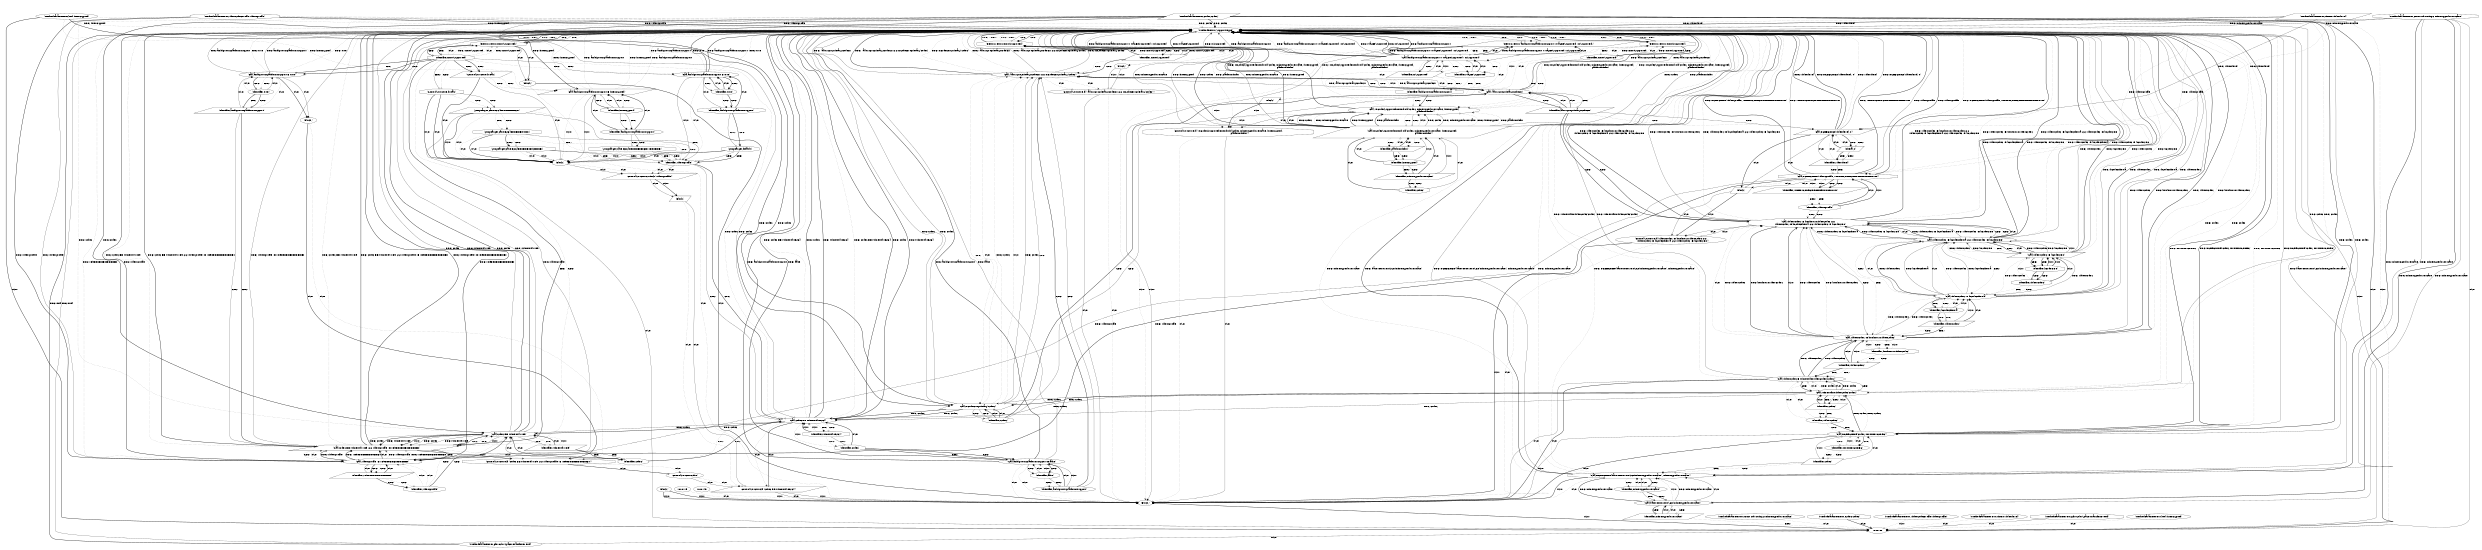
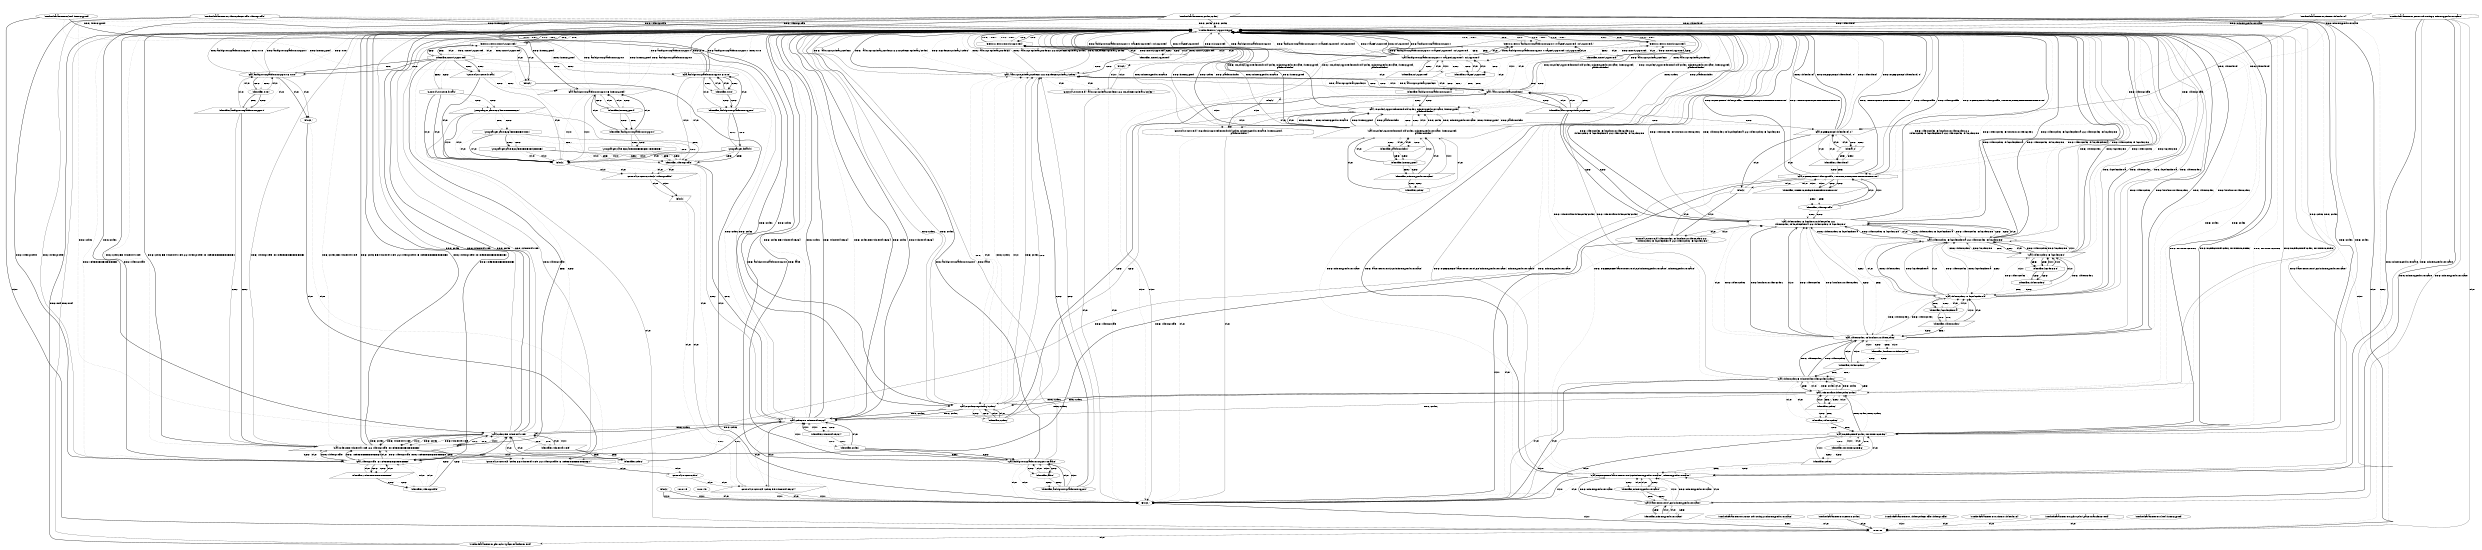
(2302, 55) -> (2302, 55)
(2383, 289) -> (2383, 289)
(1839, 517) -> (1839, 517)
(1204, 537) -> (1206, 535)
